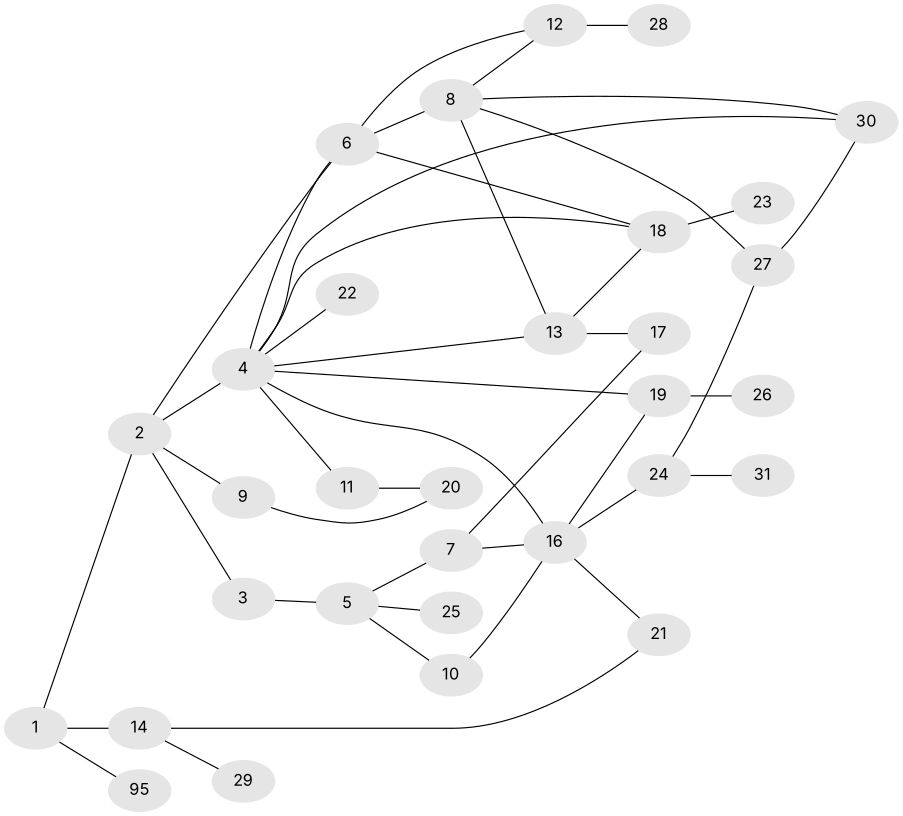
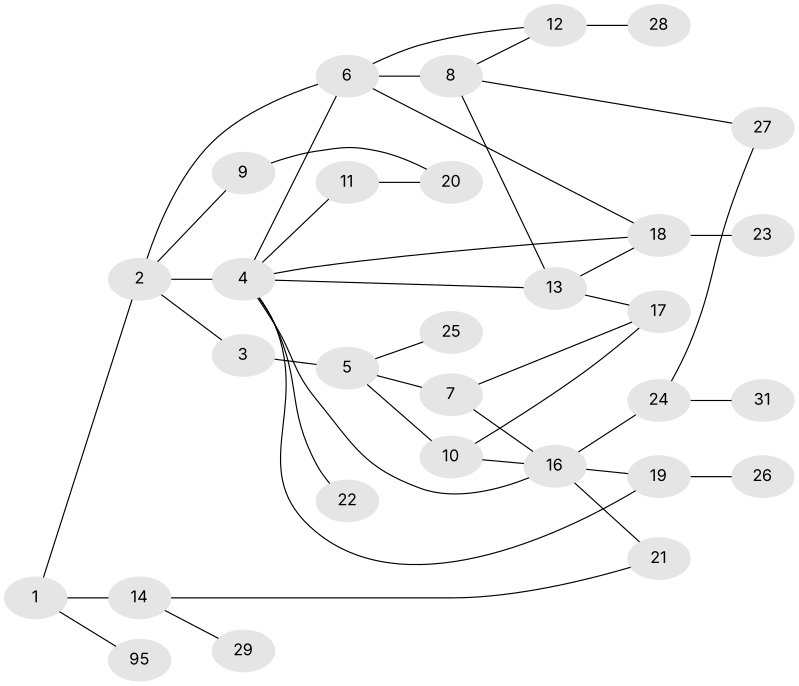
(867, 122) -> none
none -> (560, 389)
